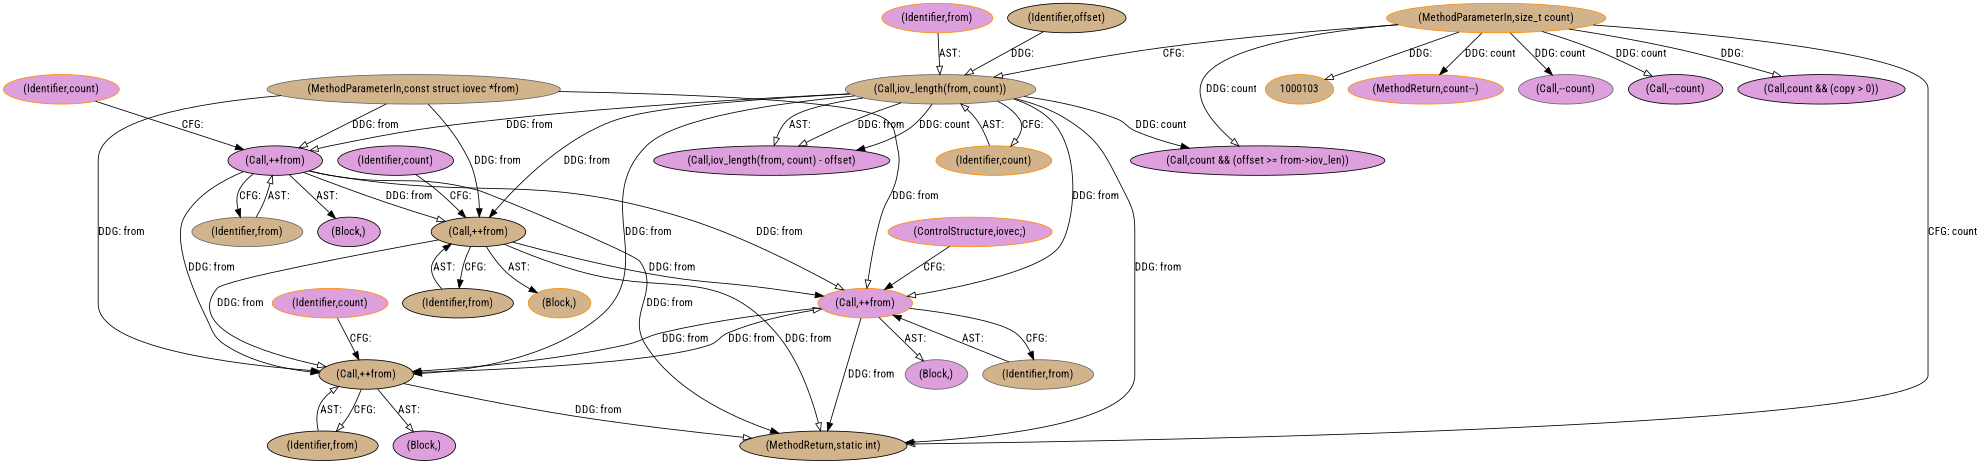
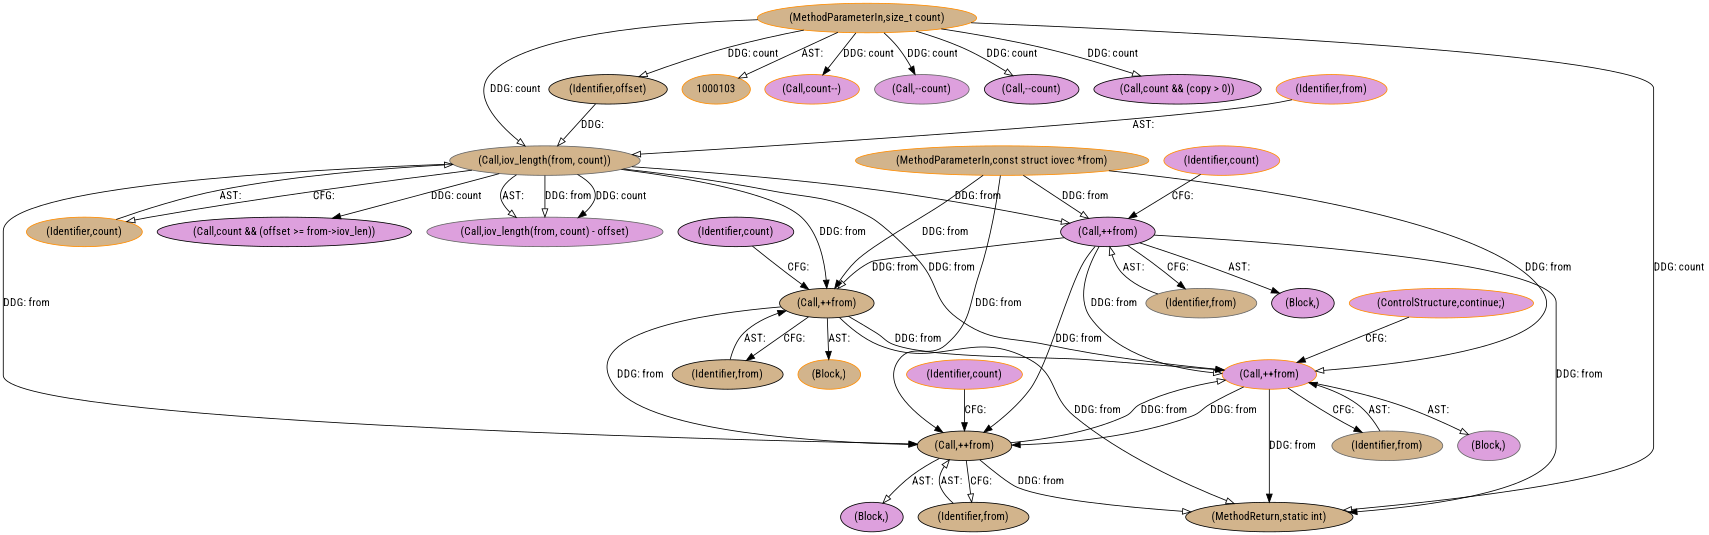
(1260, 47) -> (724, 48)
(1175, 54) -> (516, 89)
(1422, 54) -> (814, 54)
(1733, 54) -> (1113, 54)
(414, 89) -> (1002, 161)
(1426, 89) -> (812, 89)
(772, 161) -> (545, 232)
(970, 232) -> (1441, 303)
(1953, 232) -> (1679, 268)
(1135, 329) -> none
